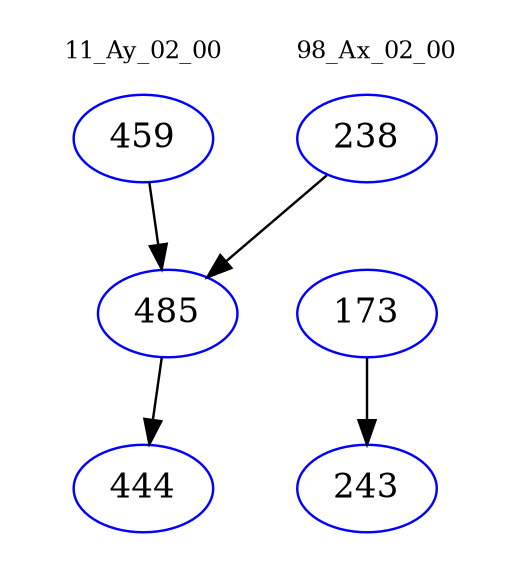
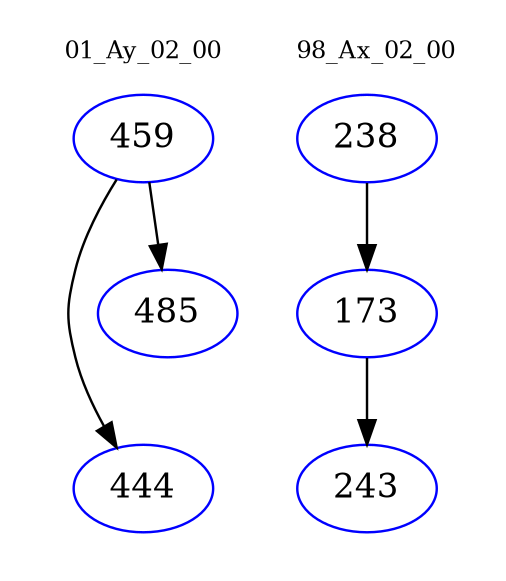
(143, 52) -> (143, 52)
(294, 203) -> (367, 214)
(157, 388) -> (69, 301)
